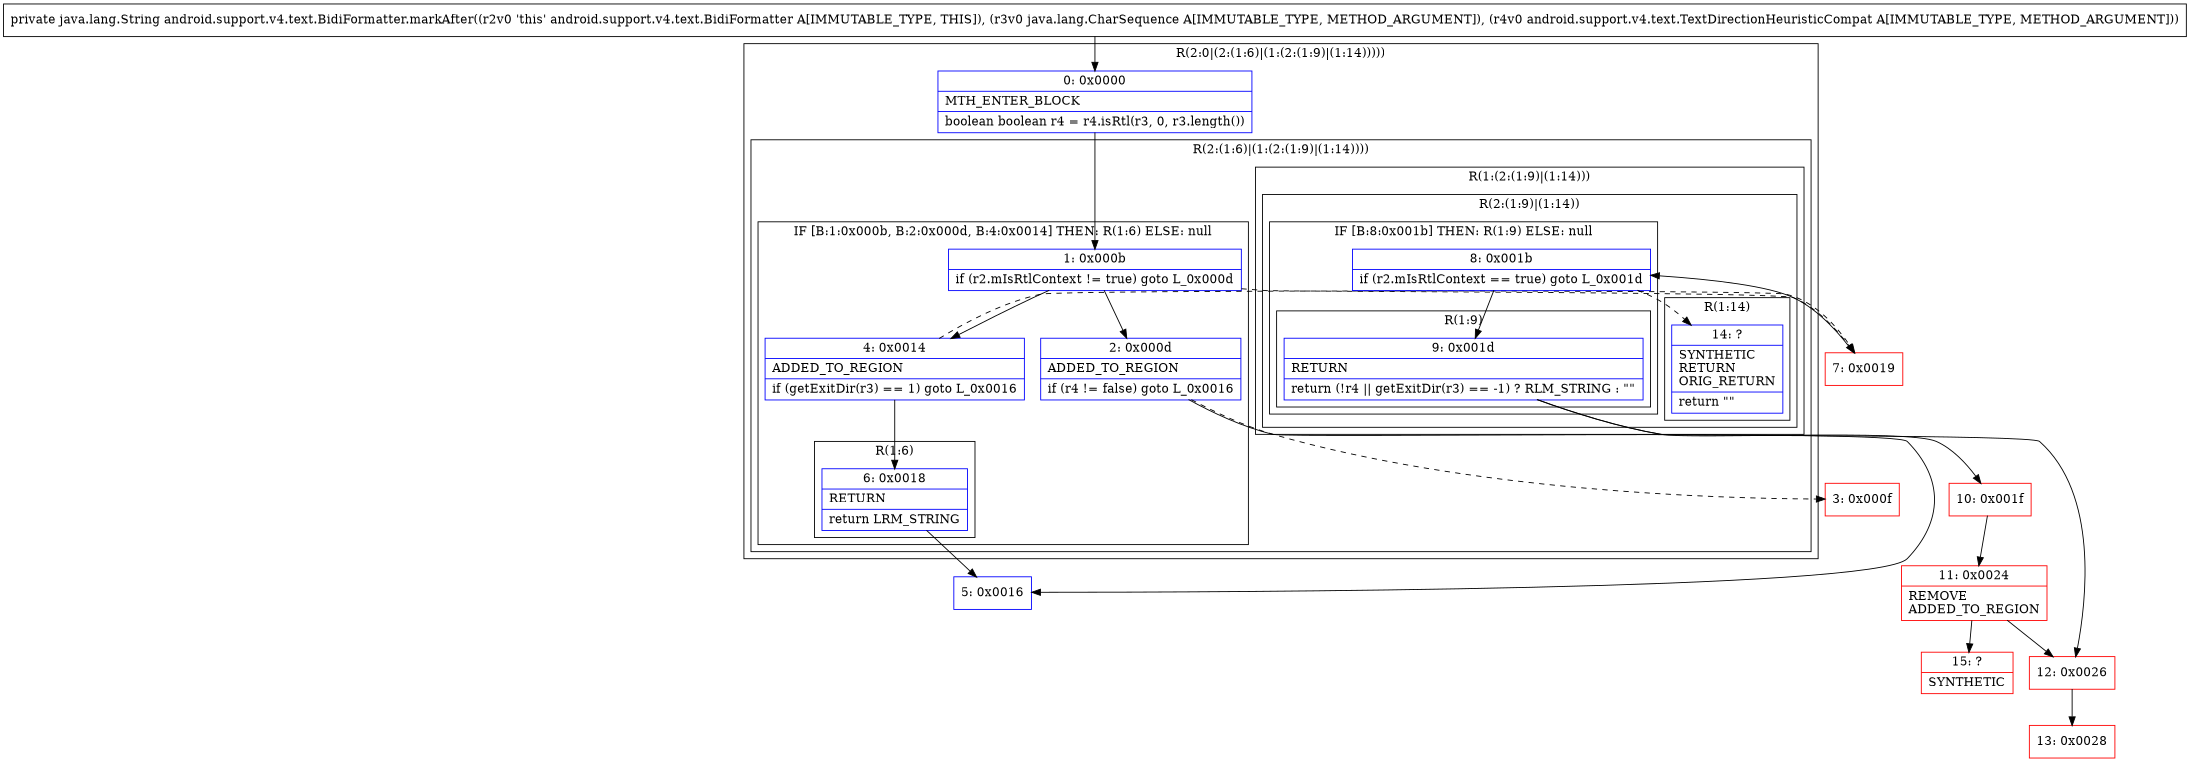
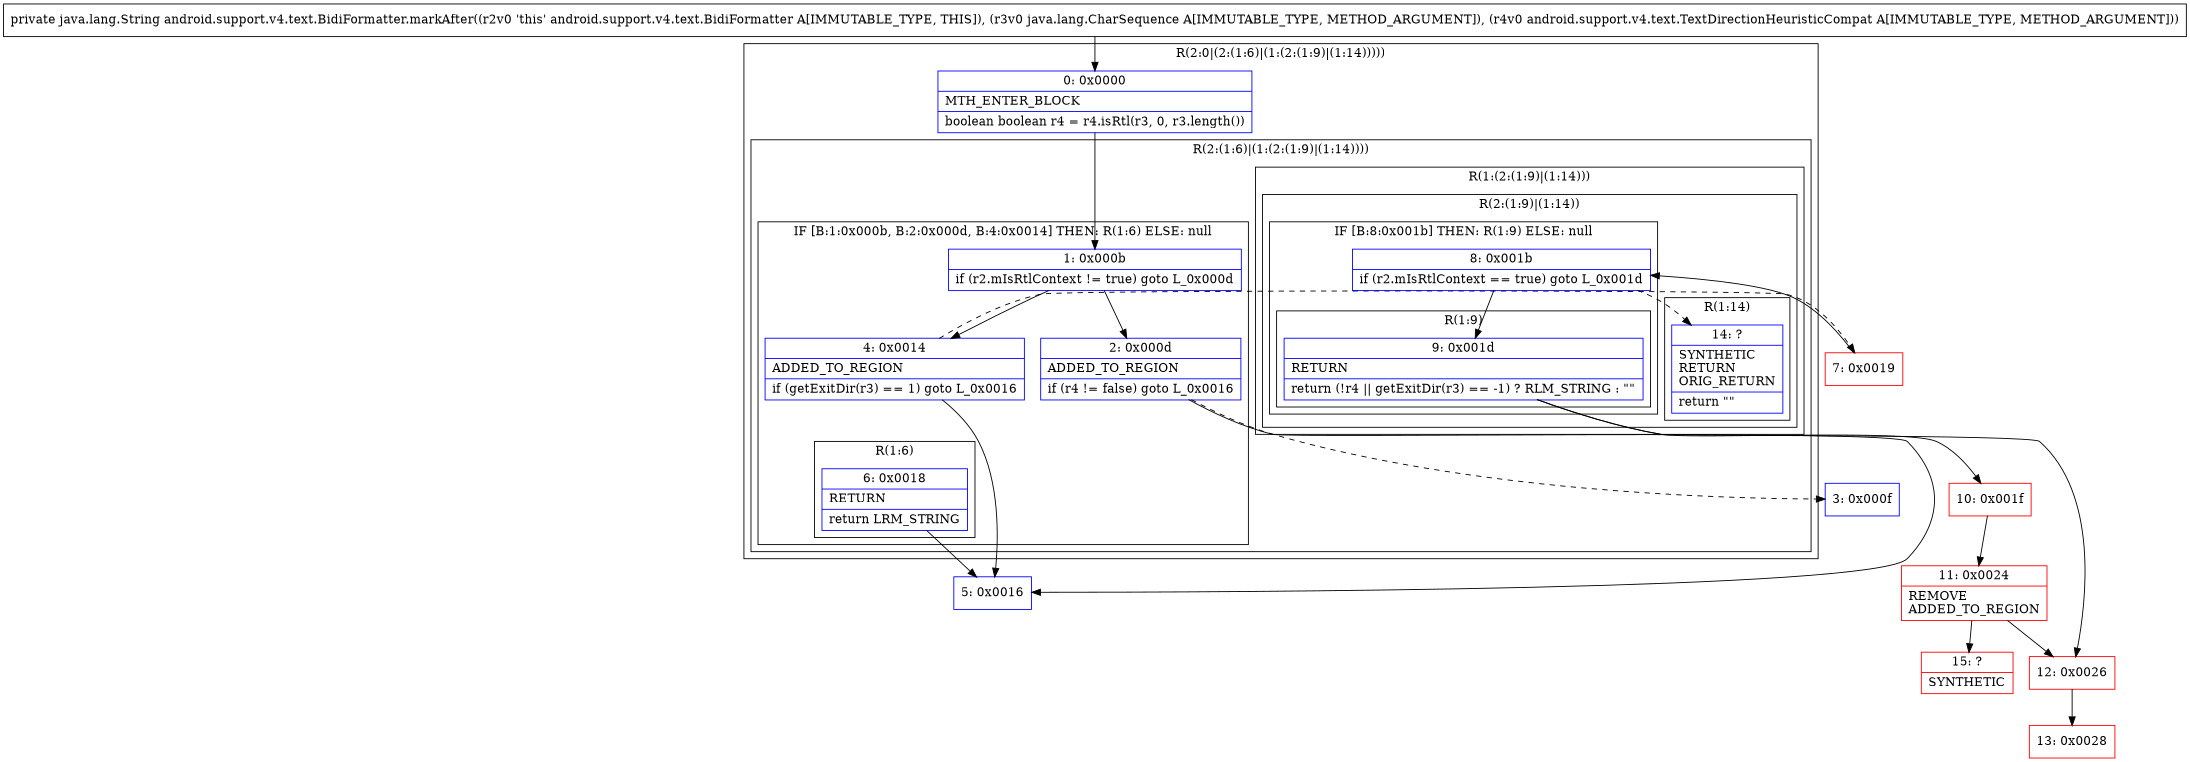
(1555, 293) -> none
(895, 430) -> (991, 476)
(1862, 500) -> (1862, 500)
